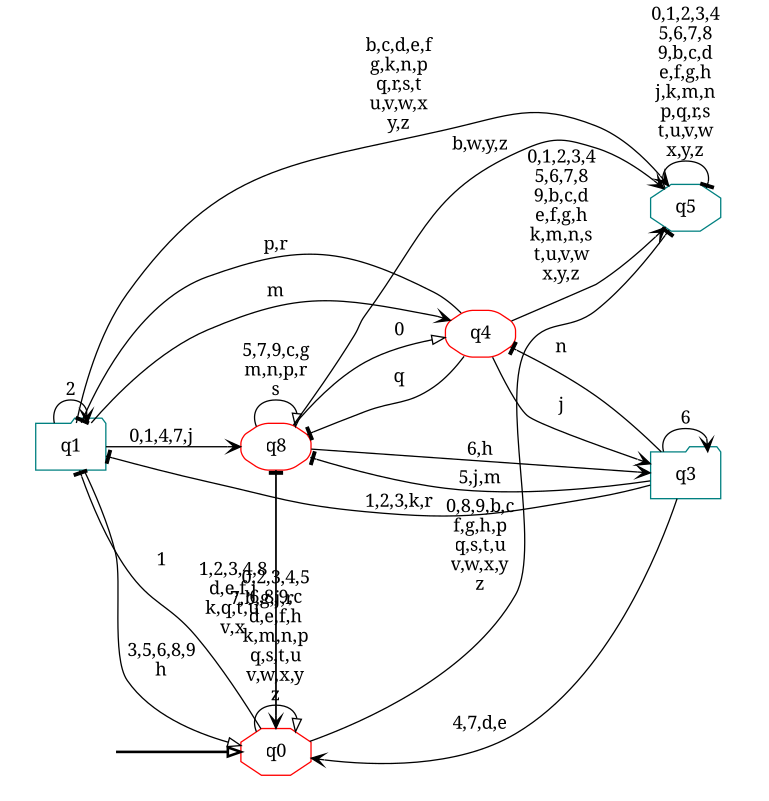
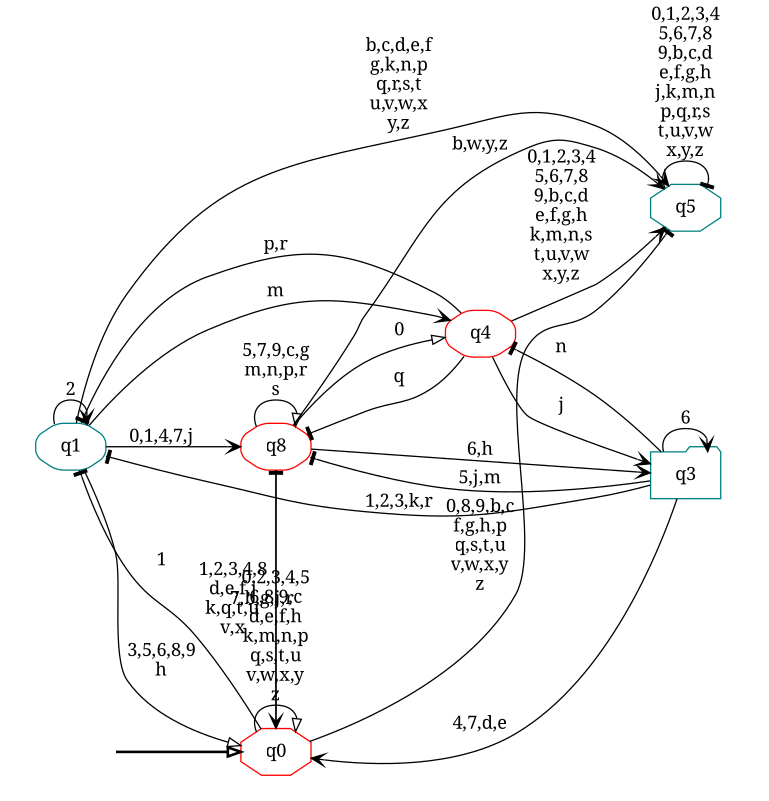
(71, 447) -> (71, 447)
